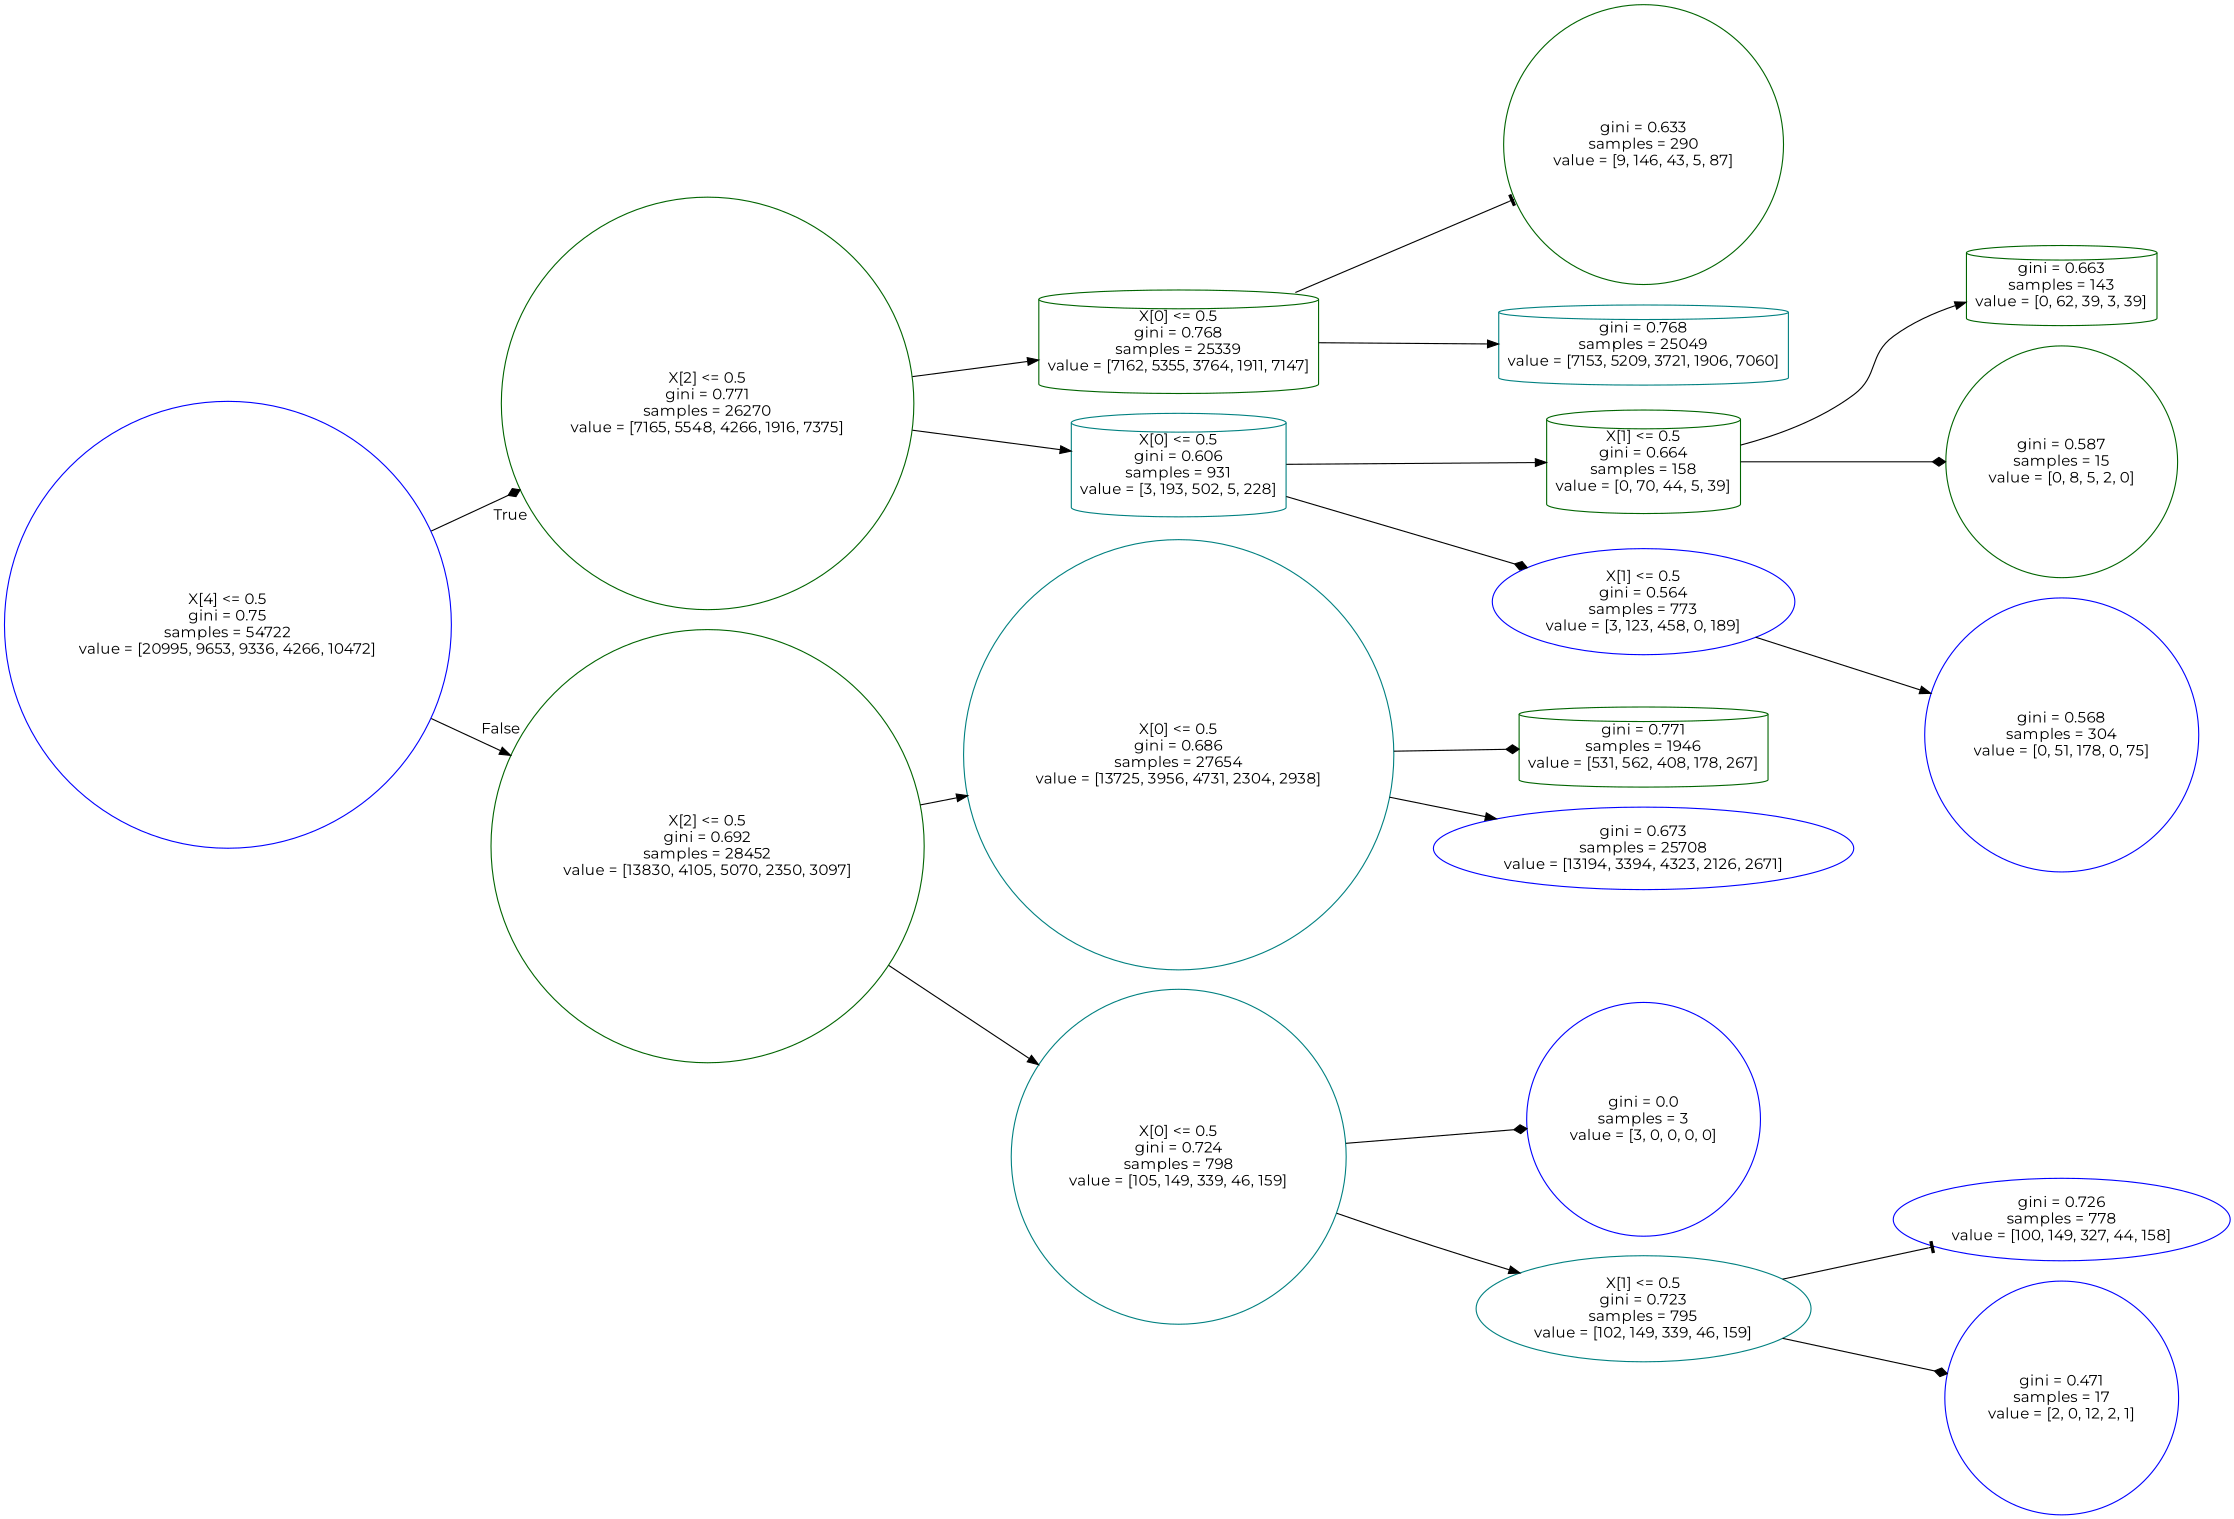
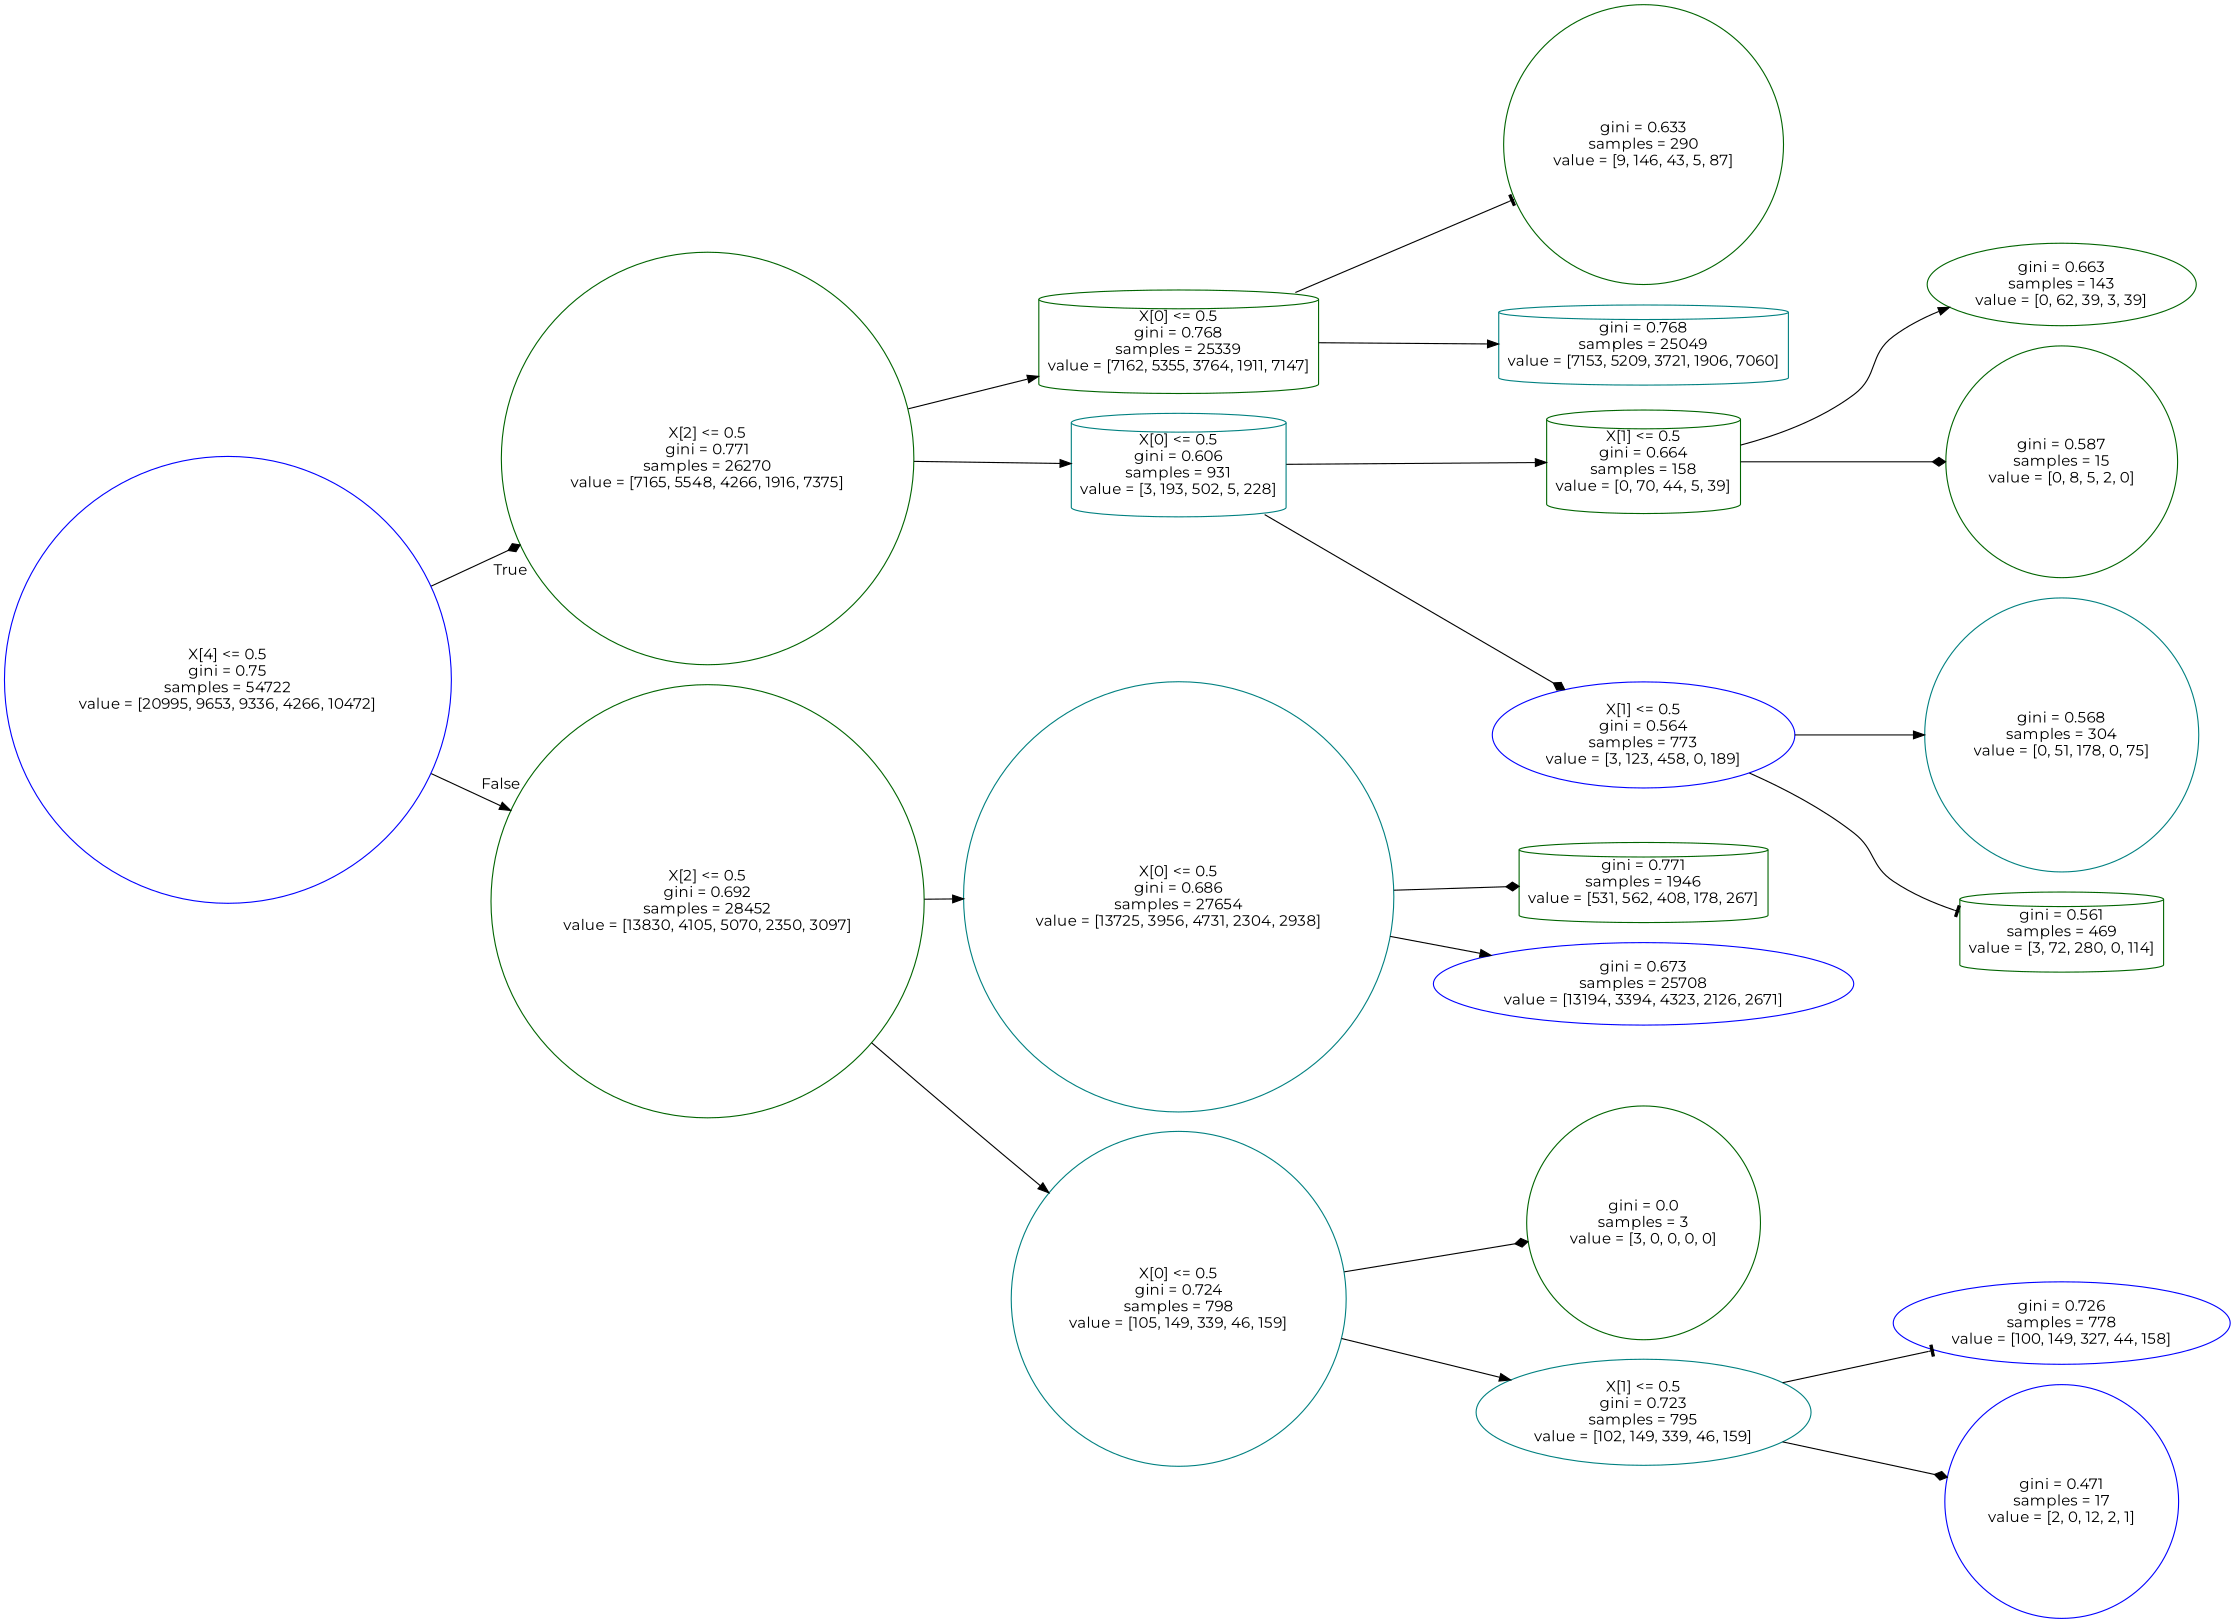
(2062, 285) -> (2062, 284)
(2062, 735) -> (2062, 735)
none -> (2062, 932)
(1644, 1119) -> (1644, 1223)
